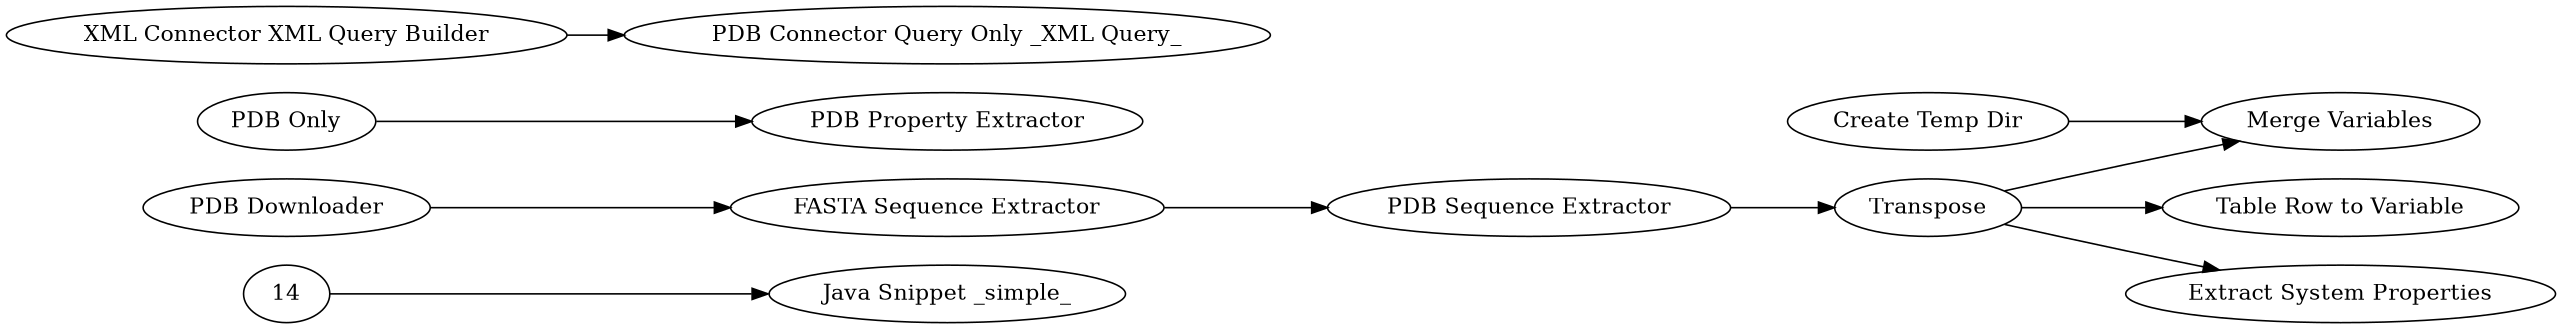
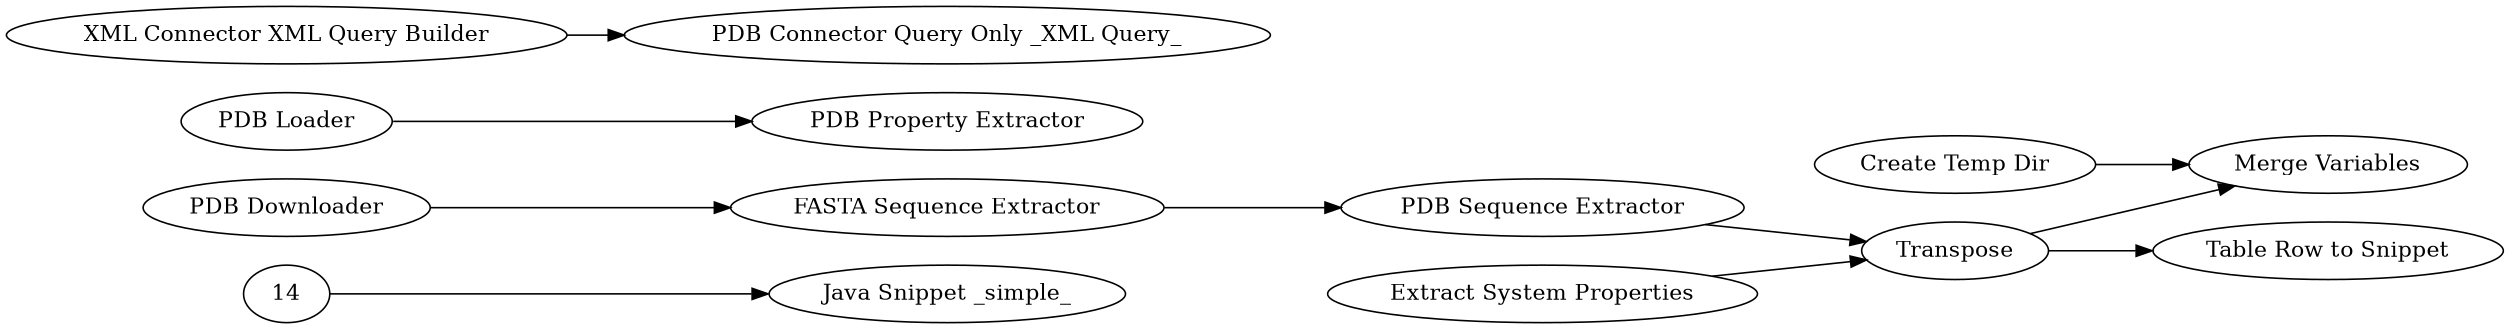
(287, 121) -> (287, 121)
(2341, 208) -> (2328, 251)
(2104, 246) -> (1781, 269)
